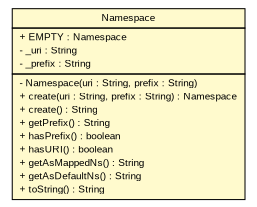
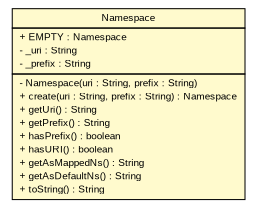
(59, 110) -> (58, 110)
